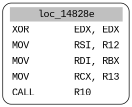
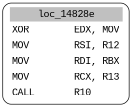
(66, 30) -> (66, 30)
